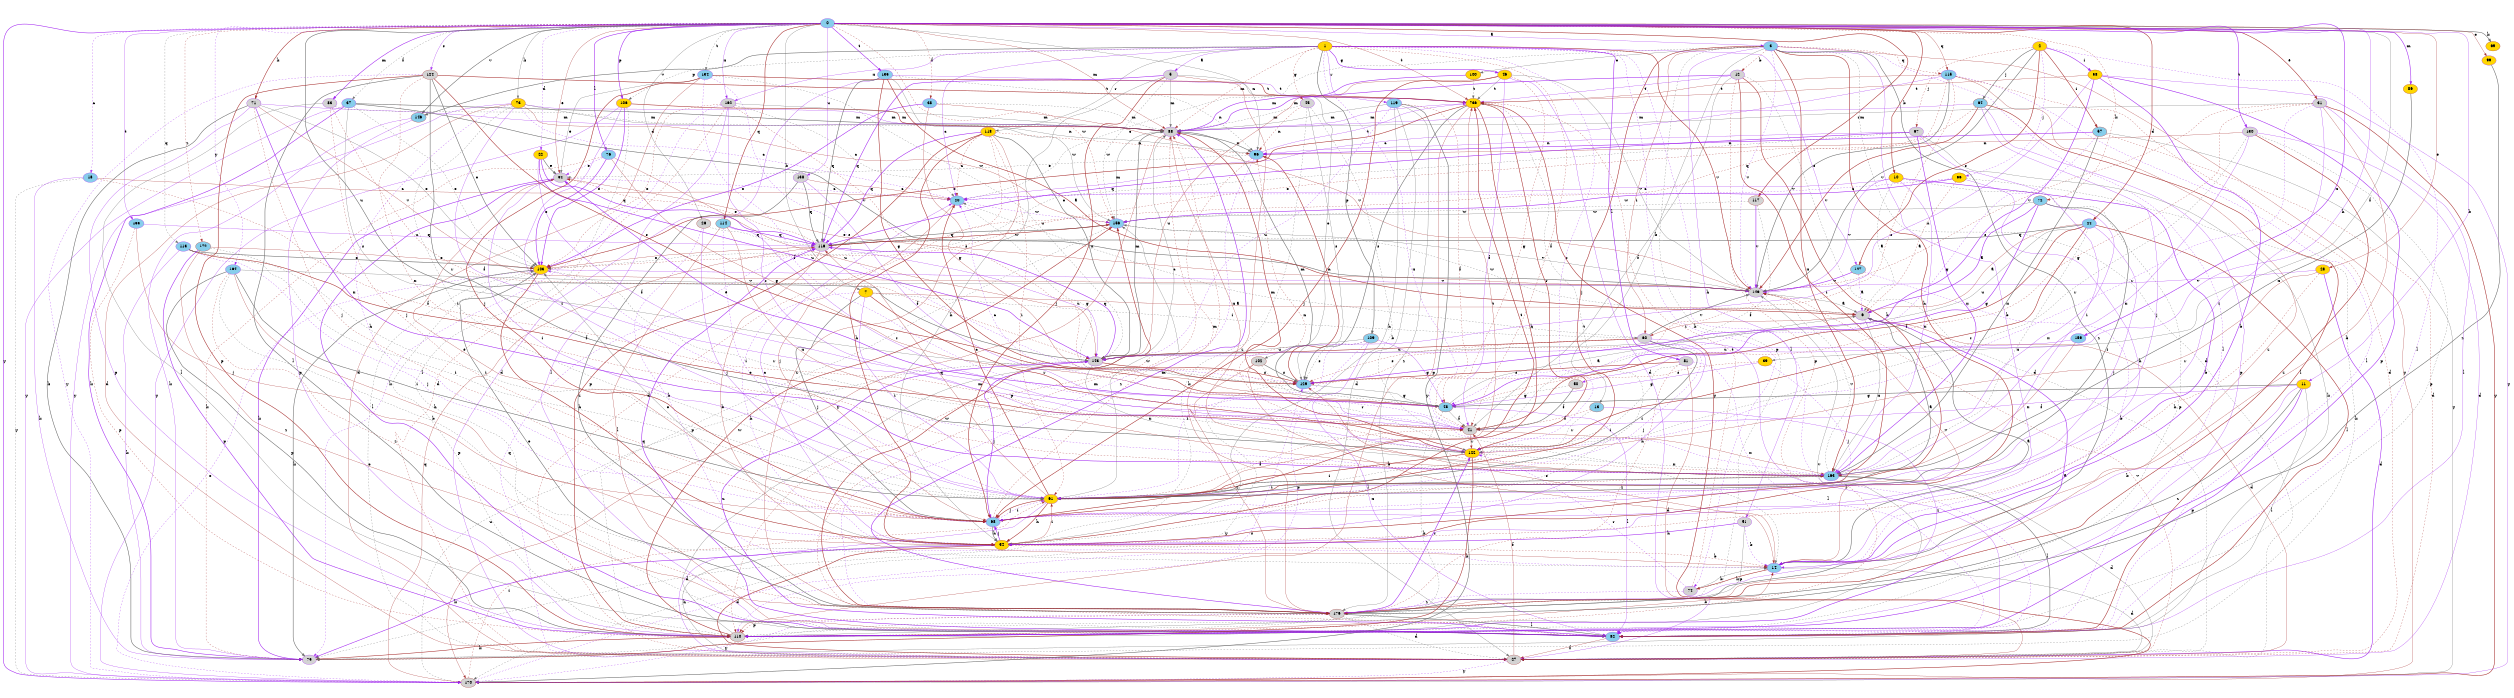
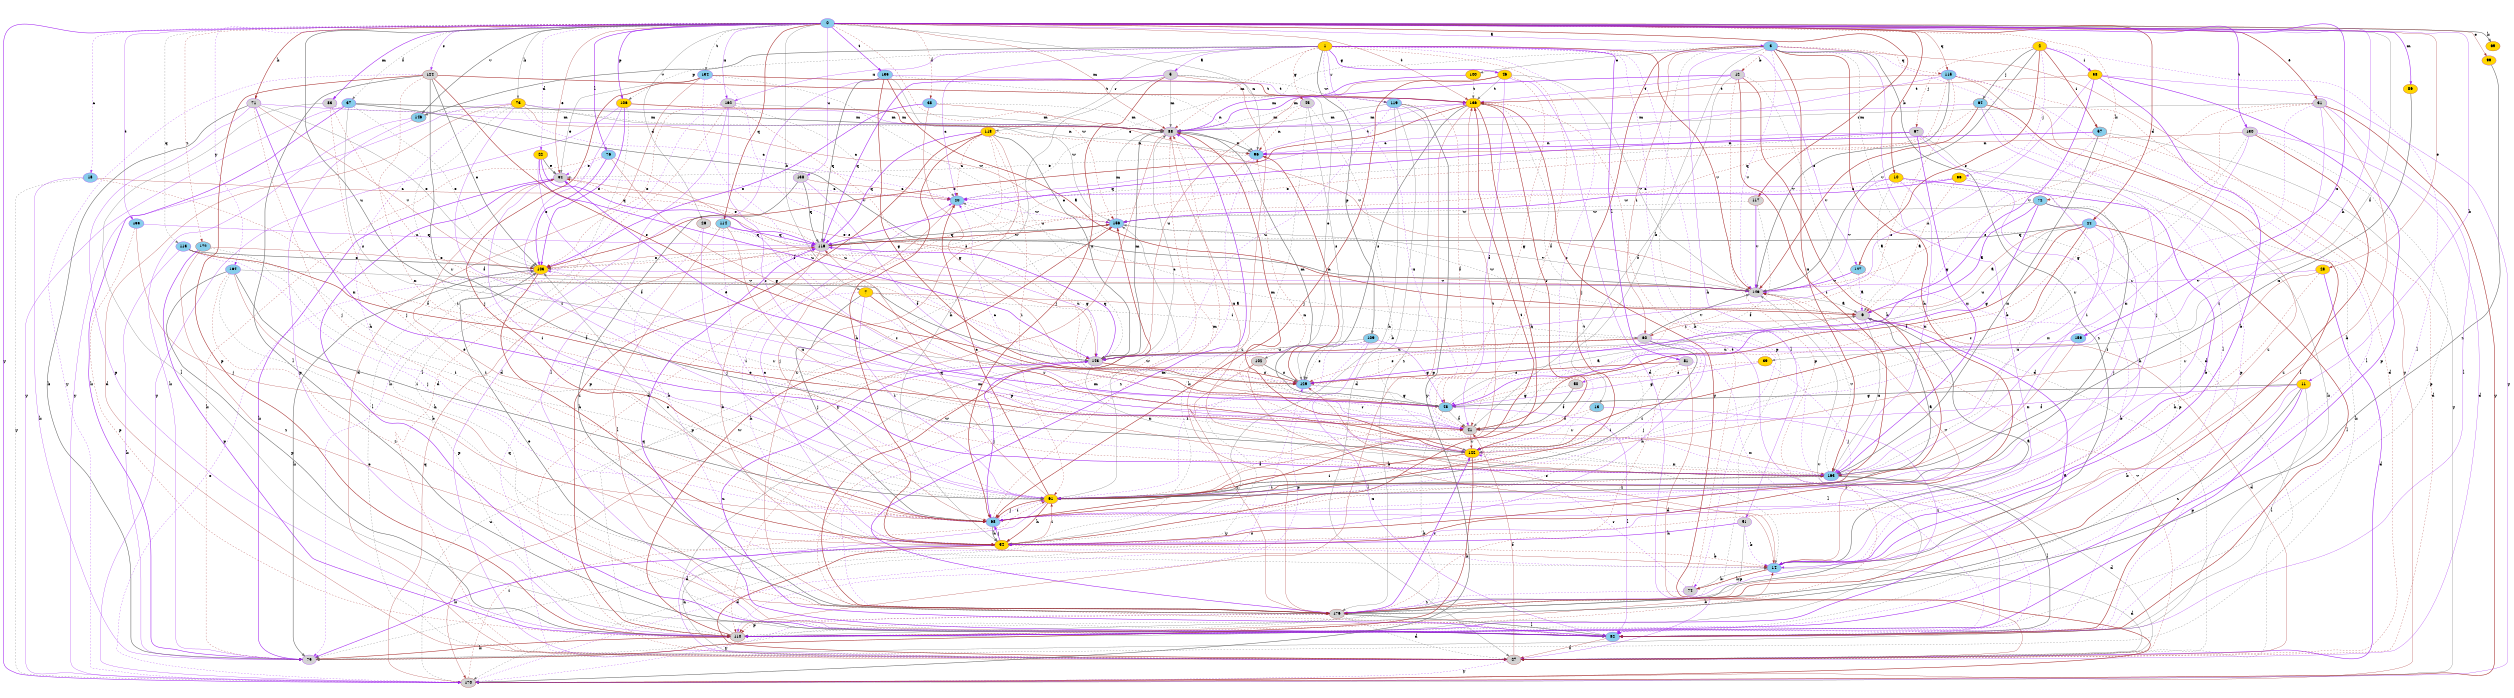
(1473, 103) -> (1473, 103)
(1117, 137) -> (1282, 84)
(1799, 624) -> (1799, 624)
